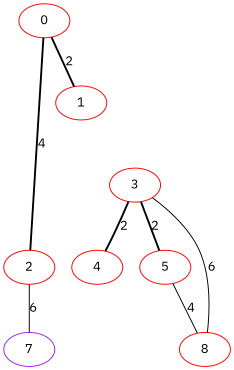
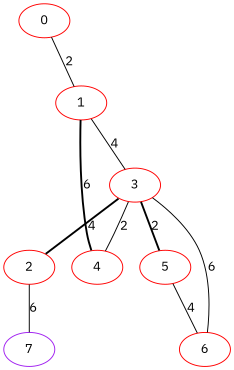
(63, 62) -> (63, 62)
(37, 144) -> (80, 228)
none -> (108, 144)
none -> (82, 186)
(117, 227) -> (117, 227)
(205, 349) -> (205, 349)
